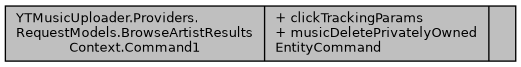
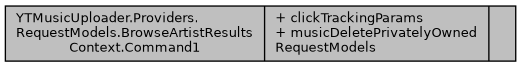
(328, 48) -> (326, 48)
